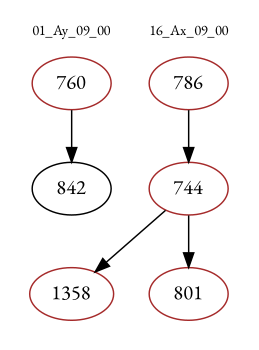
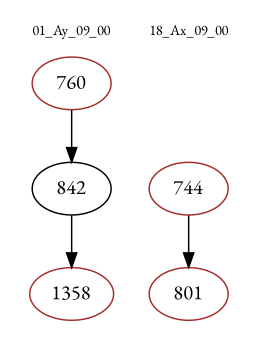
(189, 31) -> (189, 31)
(189, 83) -> none
(146, 227) -> (72, 234)
